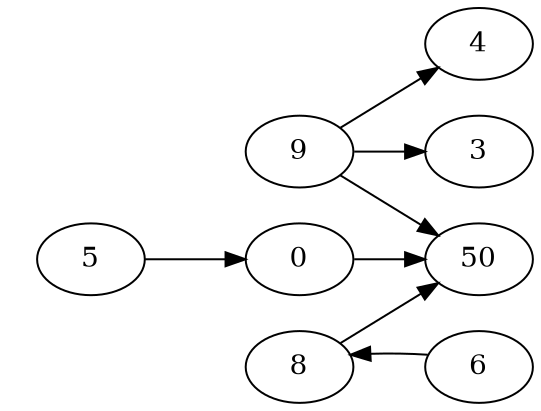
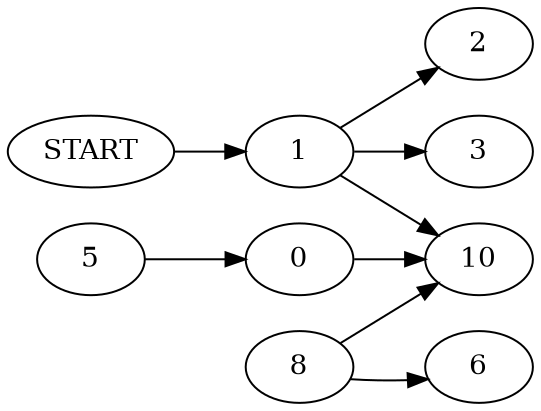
(479, 44) -> (479, 44)
none -> (91, 152)
(300, 152) -> (300, 152)
(479, 259) -> (479, 259)
(399, 354) -> (379, 380)
